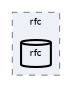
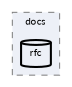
(36, 22) -> (36, 22)
